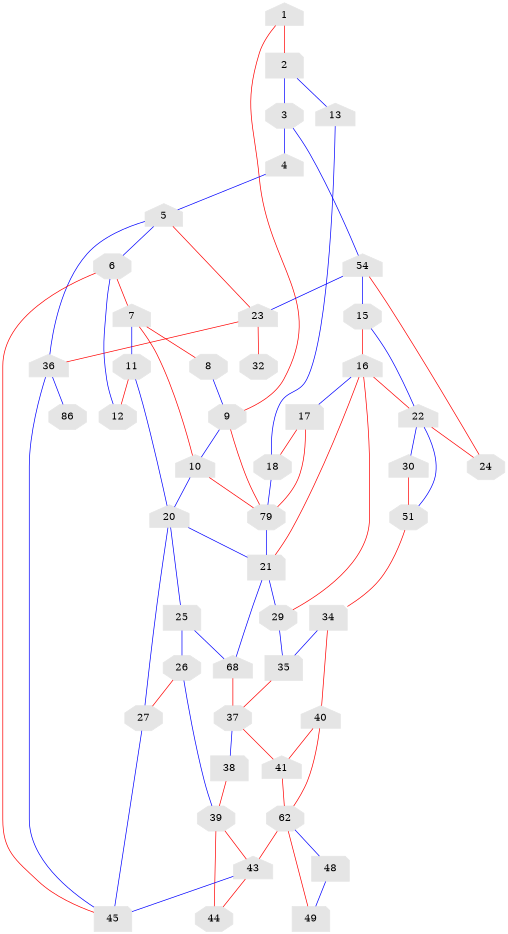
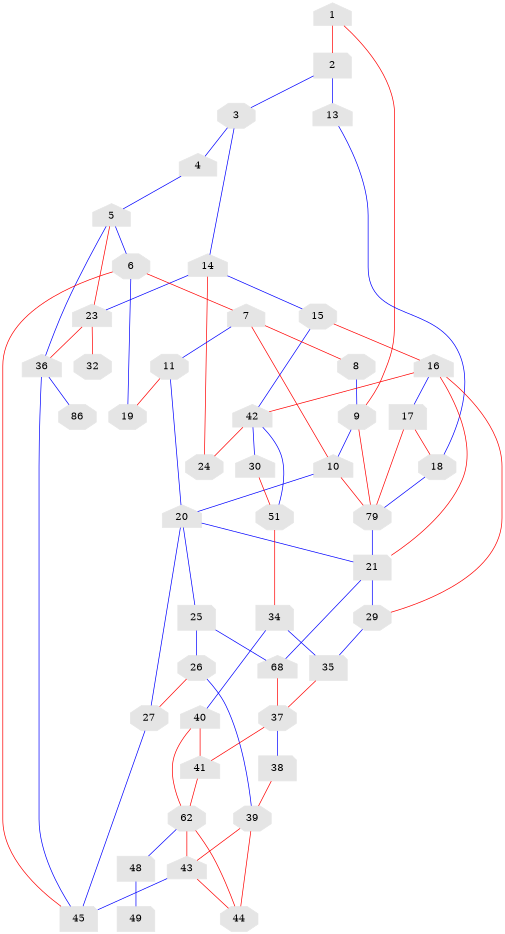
(363, 266) -> (208, 266)
(118, 417) -> (128, 417)
(418, 417) -> (252, 417)
(325, 668) -> (236, 669)
(298, 869) -> (218, 867)
